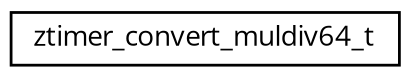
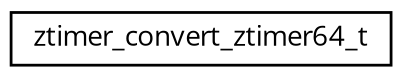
(205, 39) -> (201, 39)
